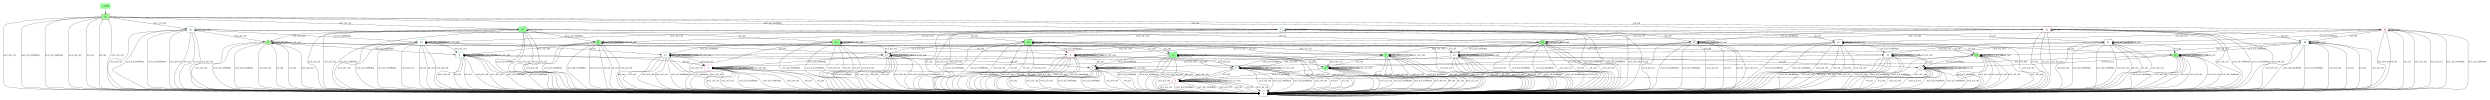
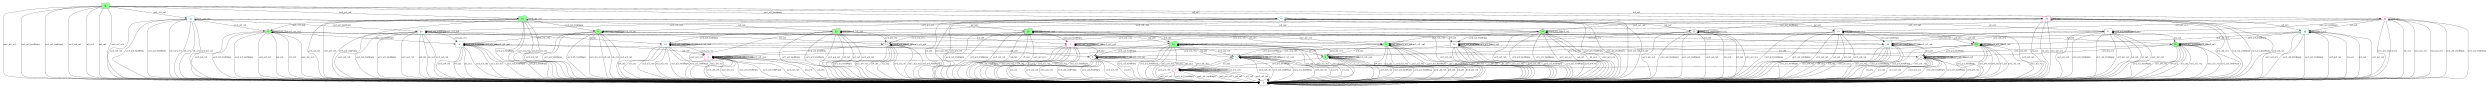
(105, 6) -> none
